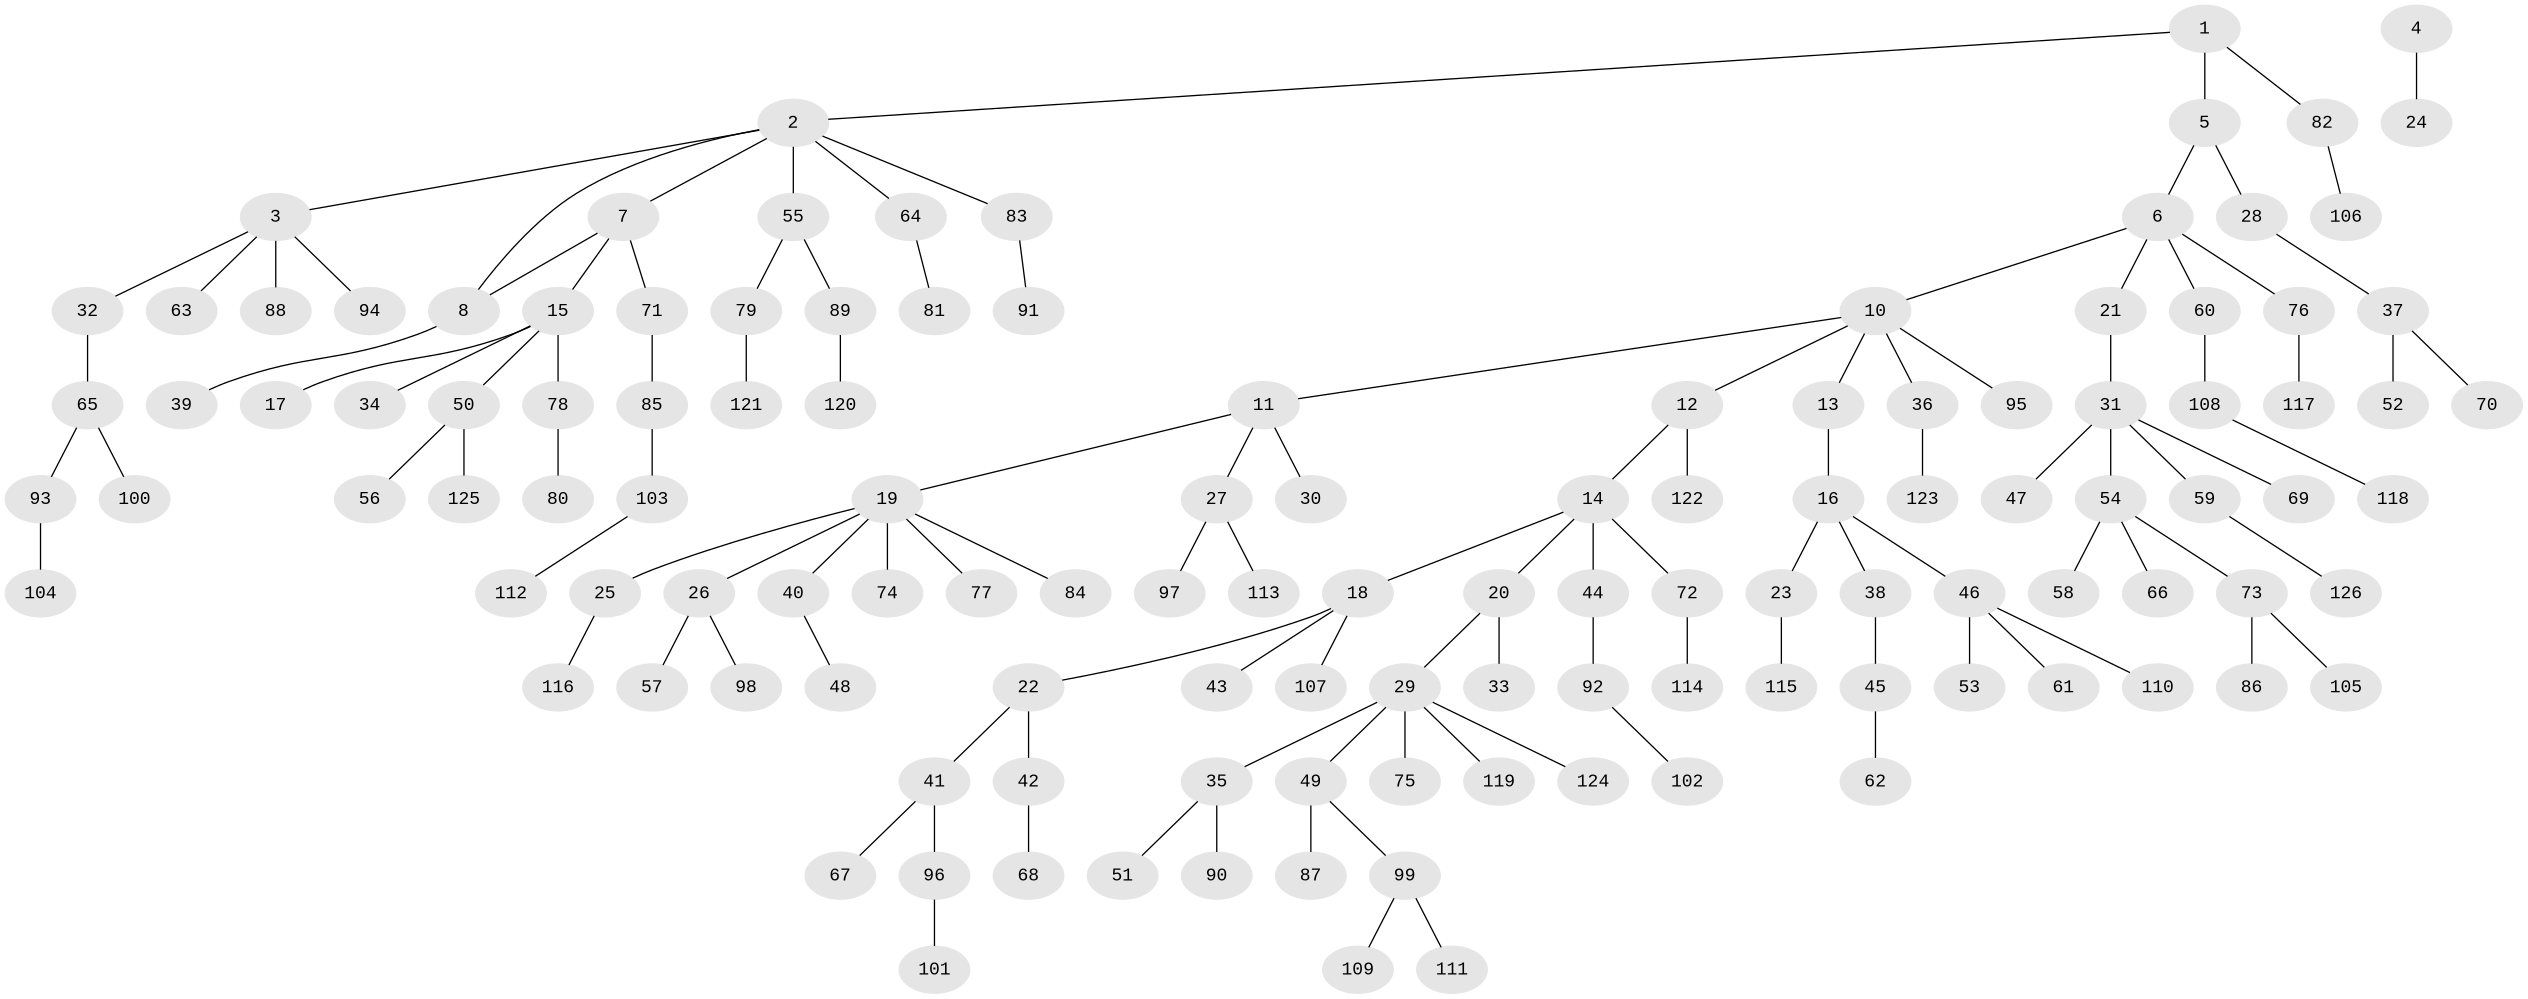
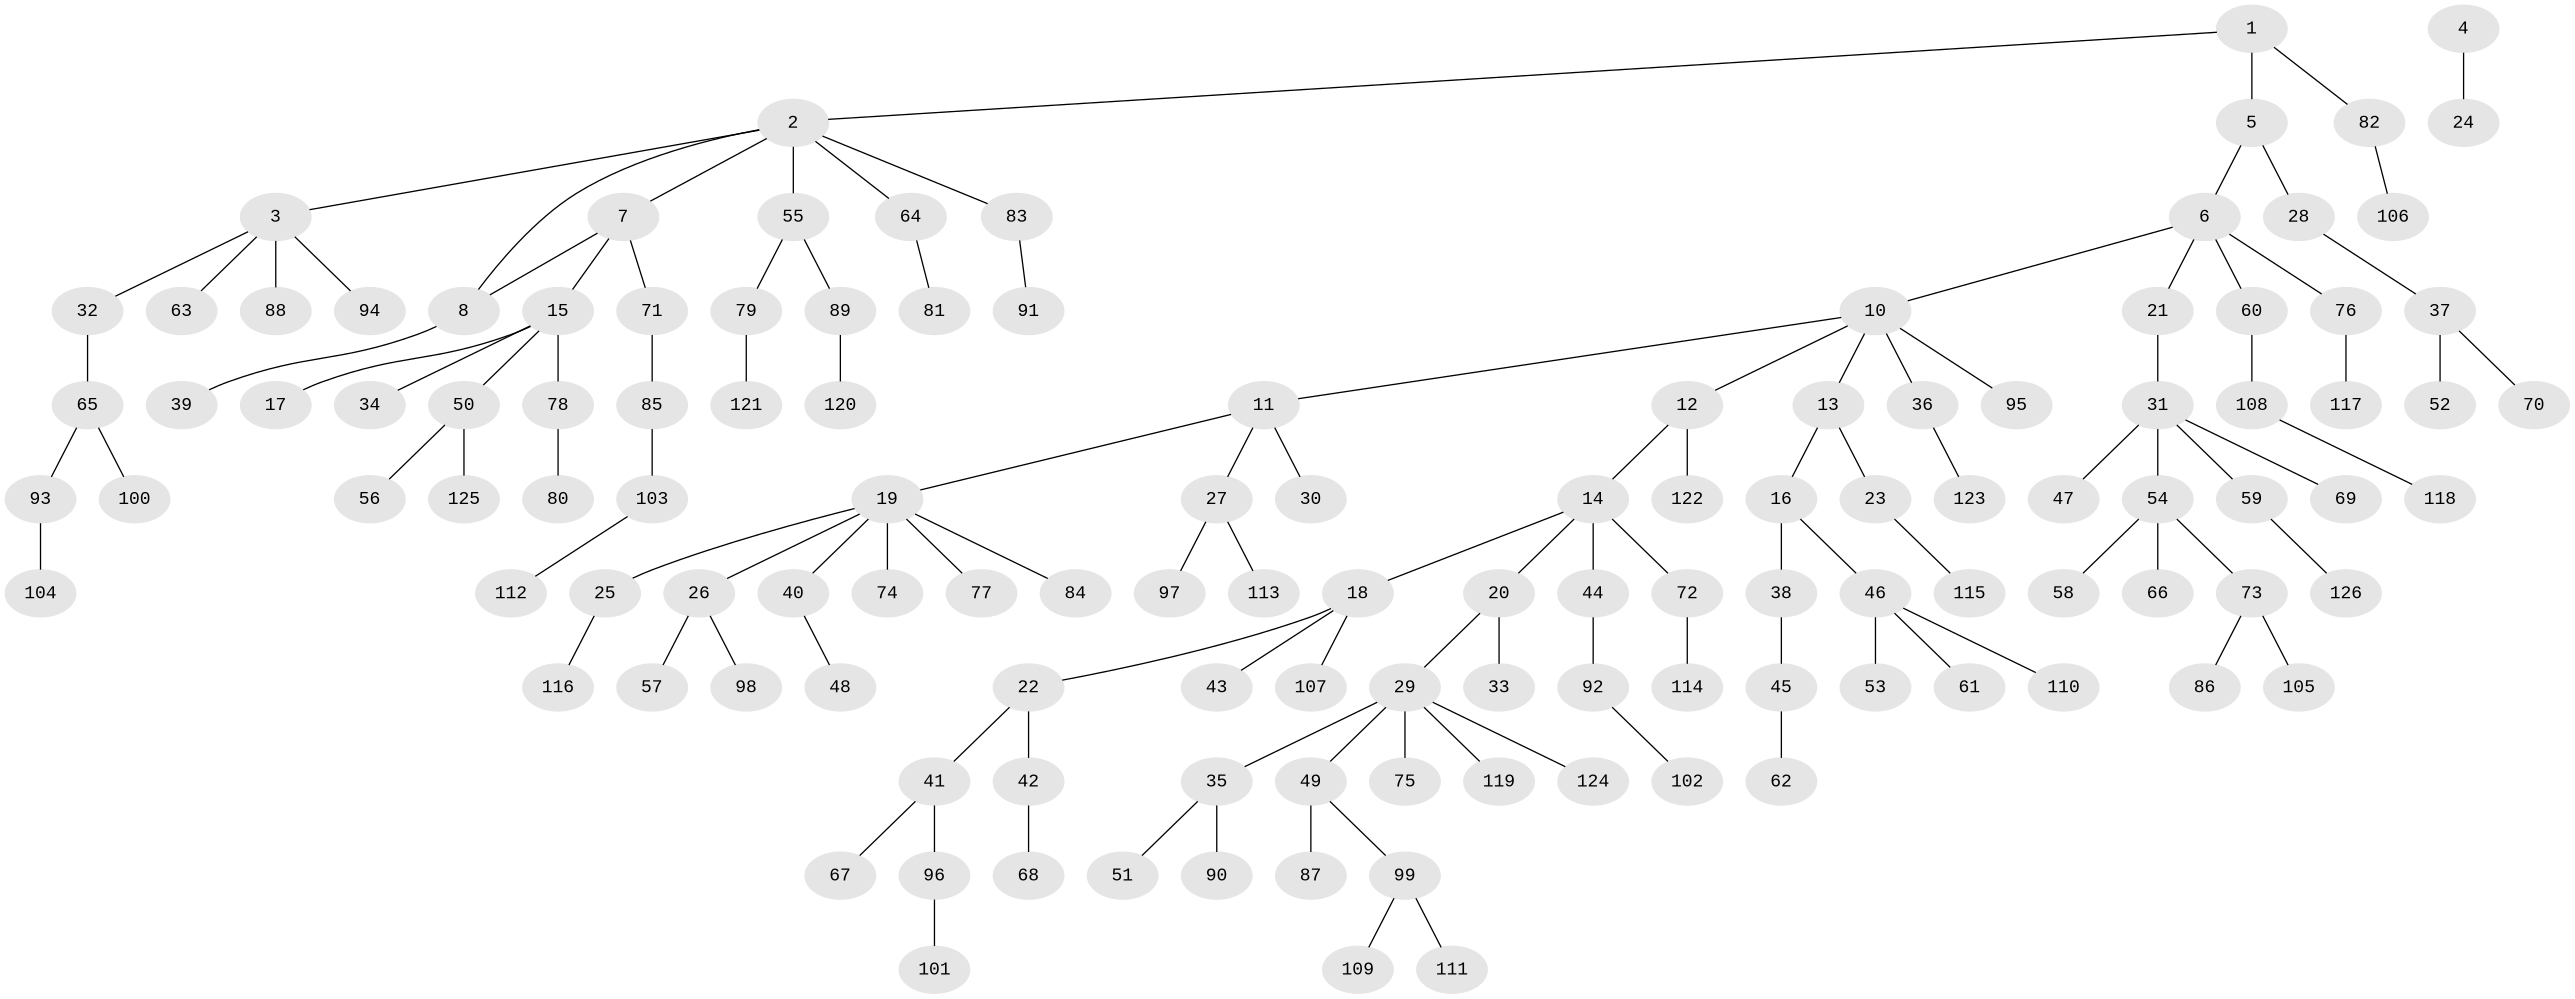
(1805, 546) -> (1852, 452)
